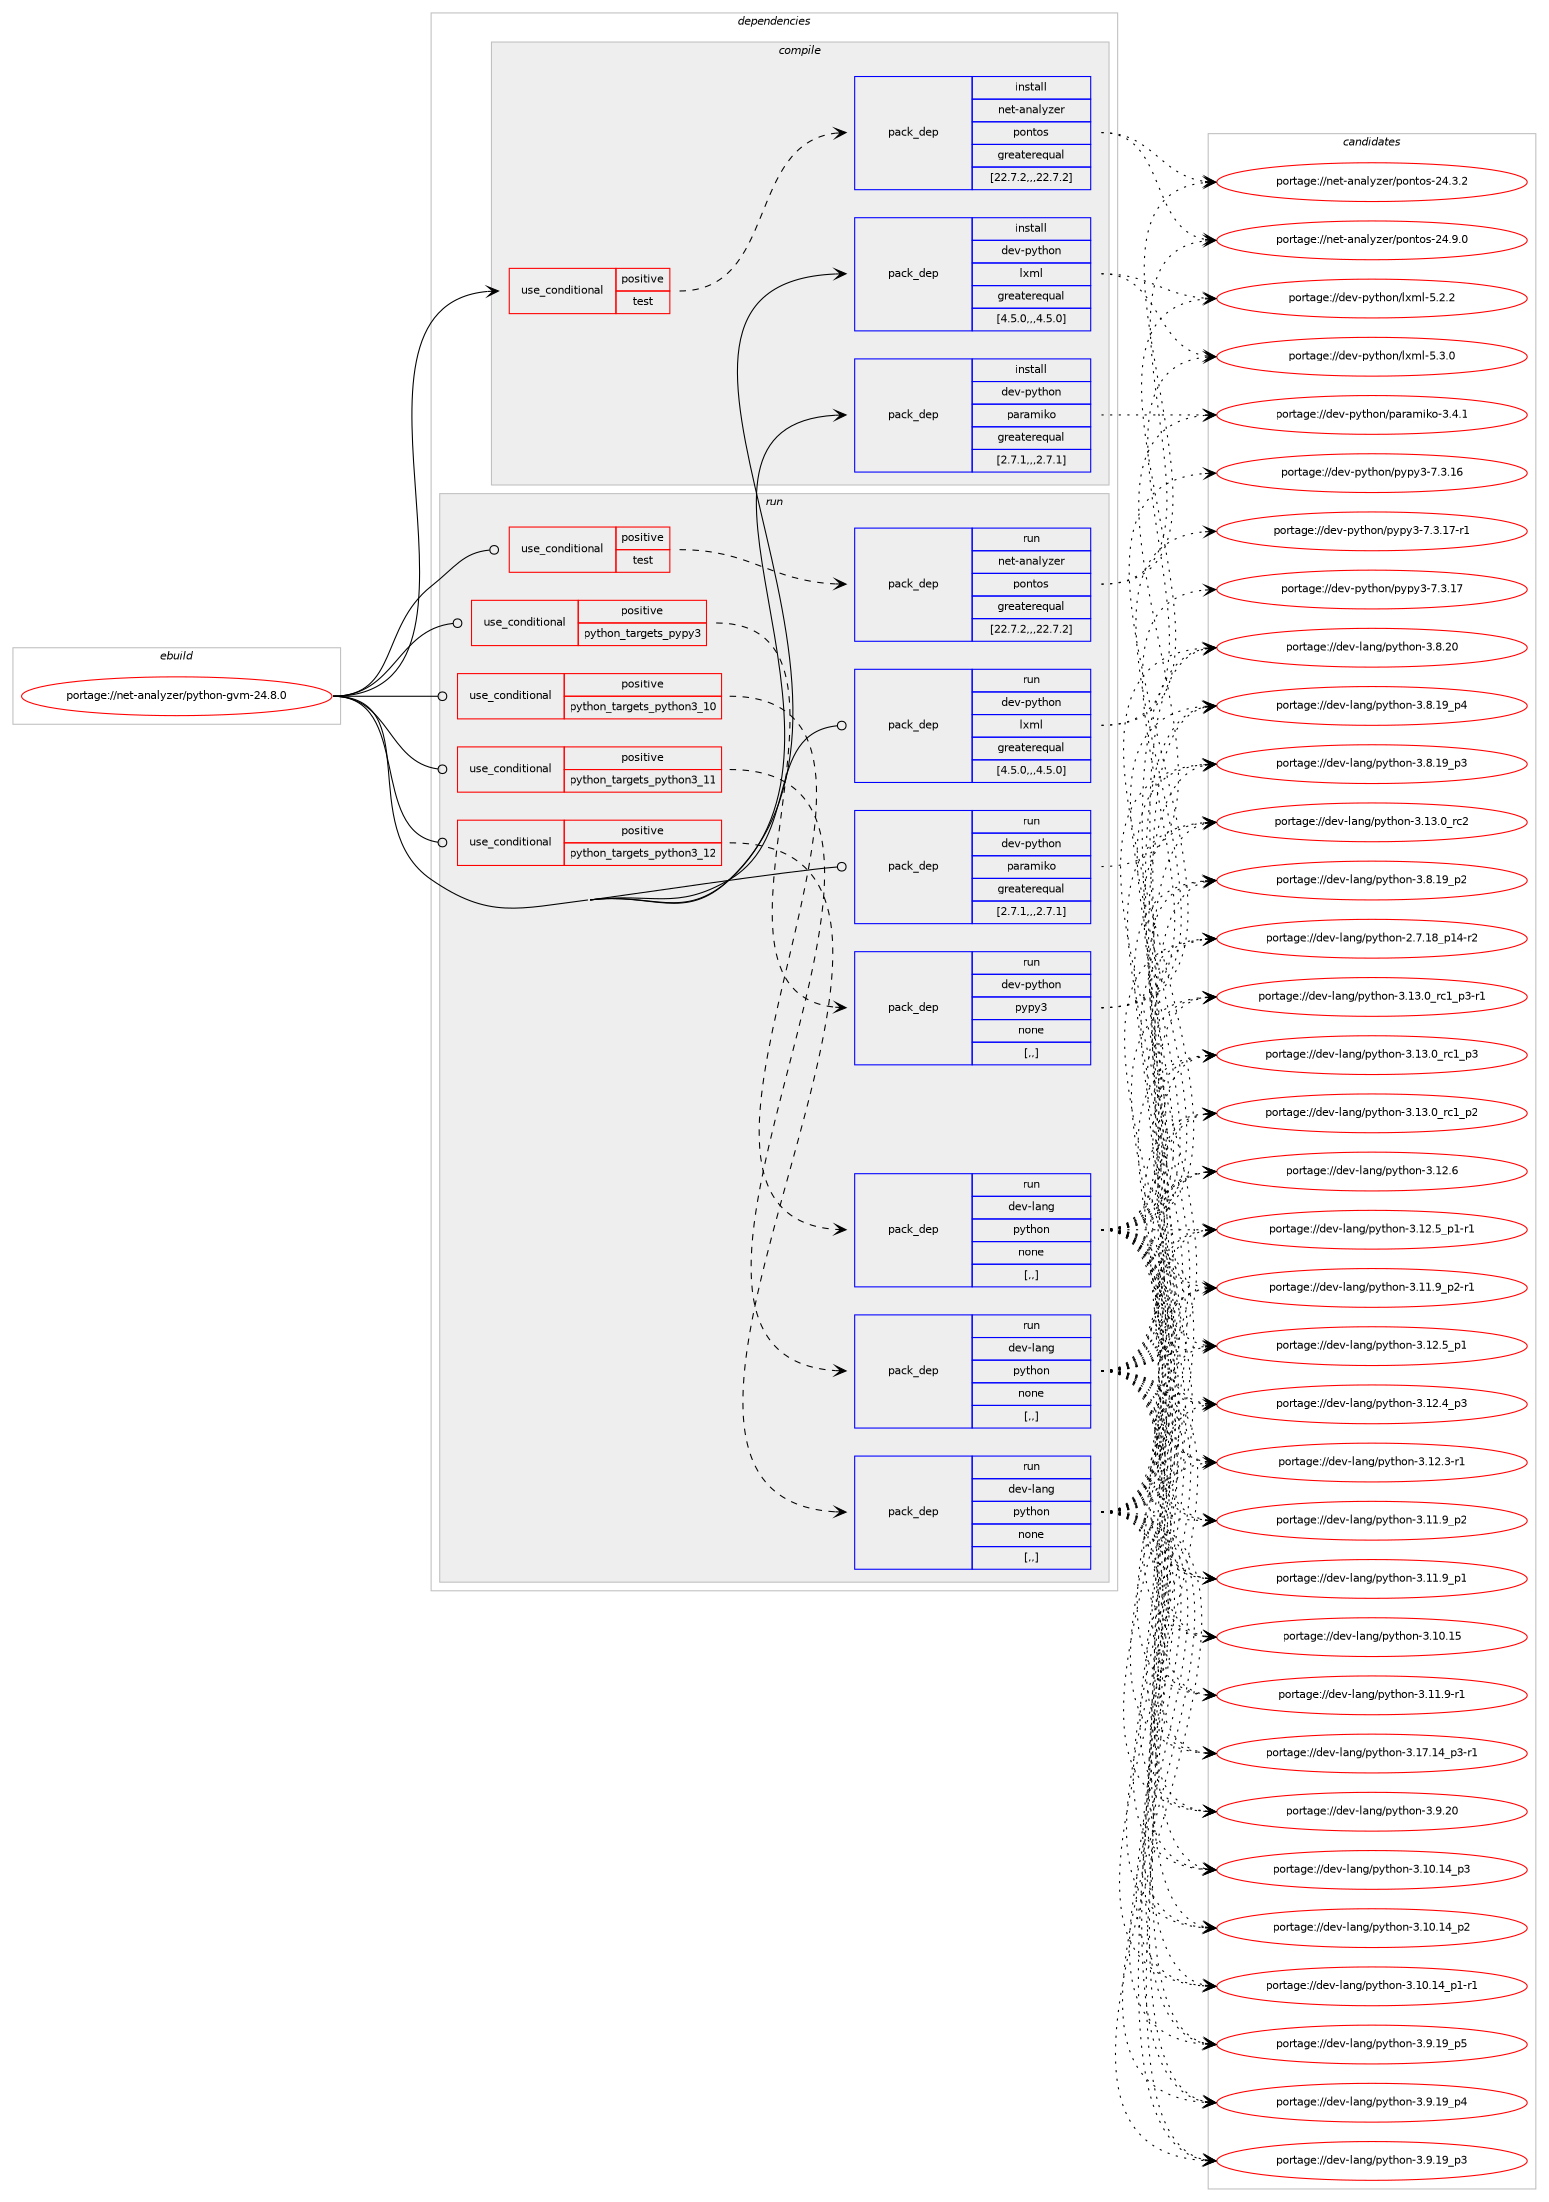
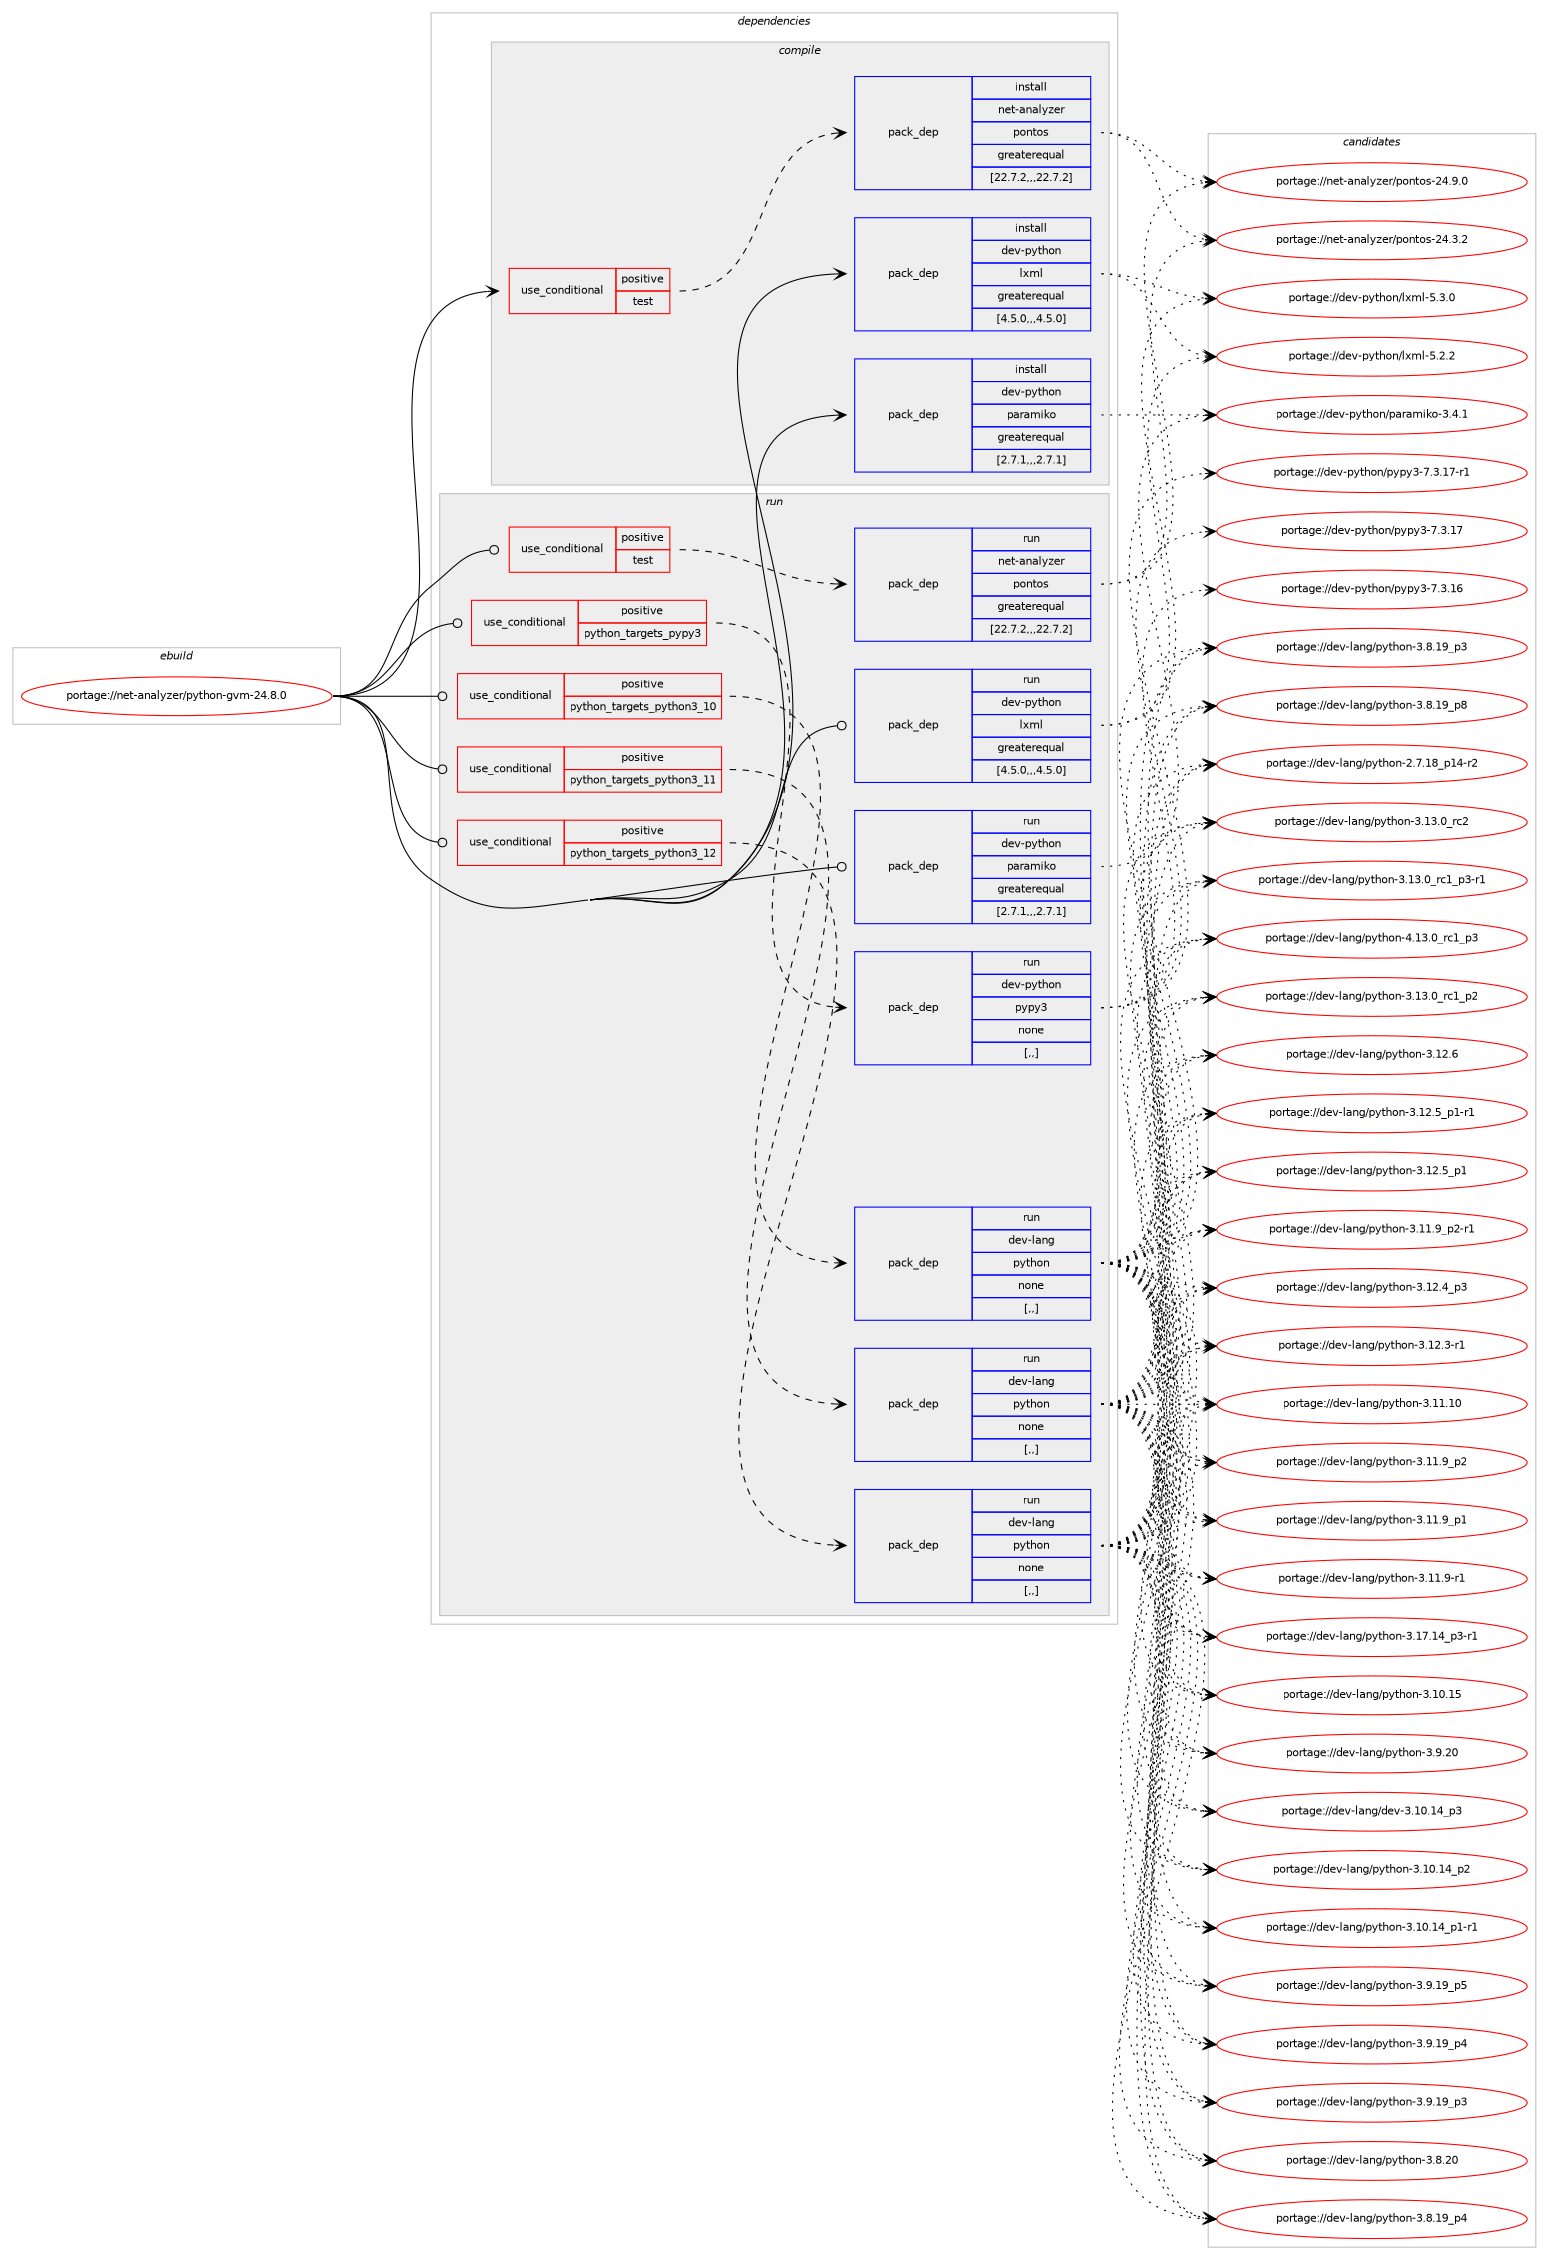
(1372, 881) -> (1372, 706)
(1372, 1055) -> (1372, 939)
none -> (1372, 1404)
(1372, 1870) -> (1372, 1812)
